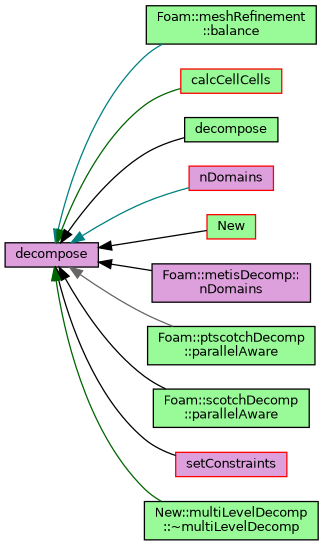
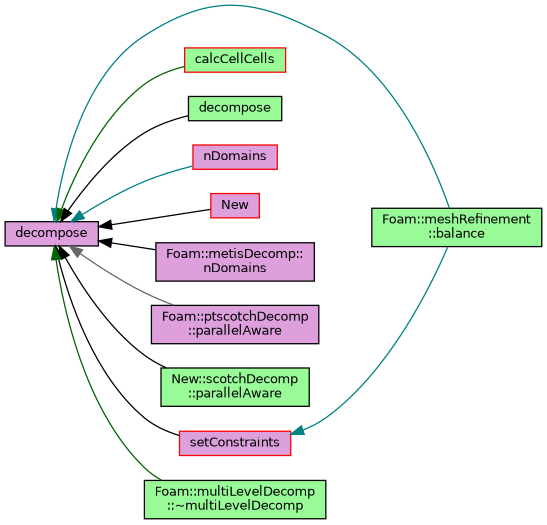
(231, 227) -> (235, 206)
(231, 346) -> (235, 325)
none -> (390, 351)
(231, 408) -> (235, 387)
(231, 521) -> (235, 500)
